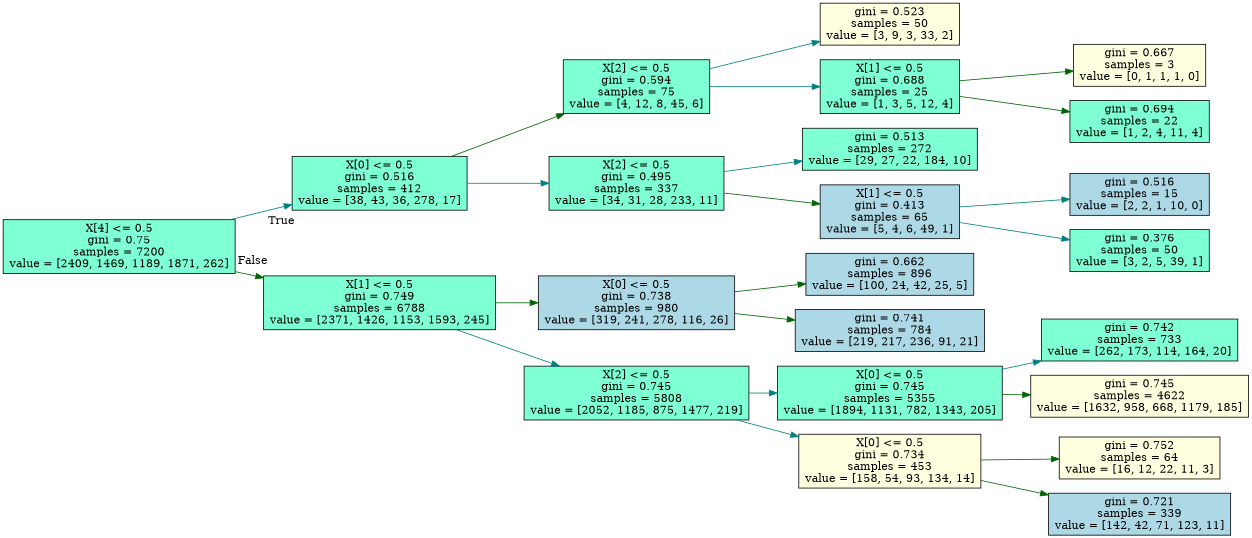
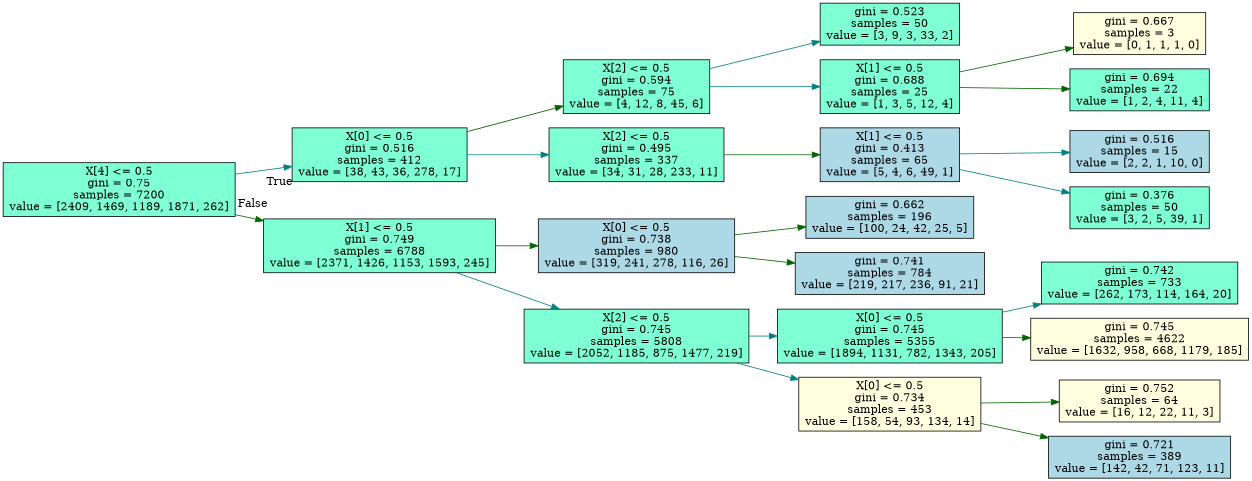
(890, 24) -> (890, 24)
(890, 149) -> none
(890, 274) -> (890, 217)
(1140, 514) -> (1140, 457)
